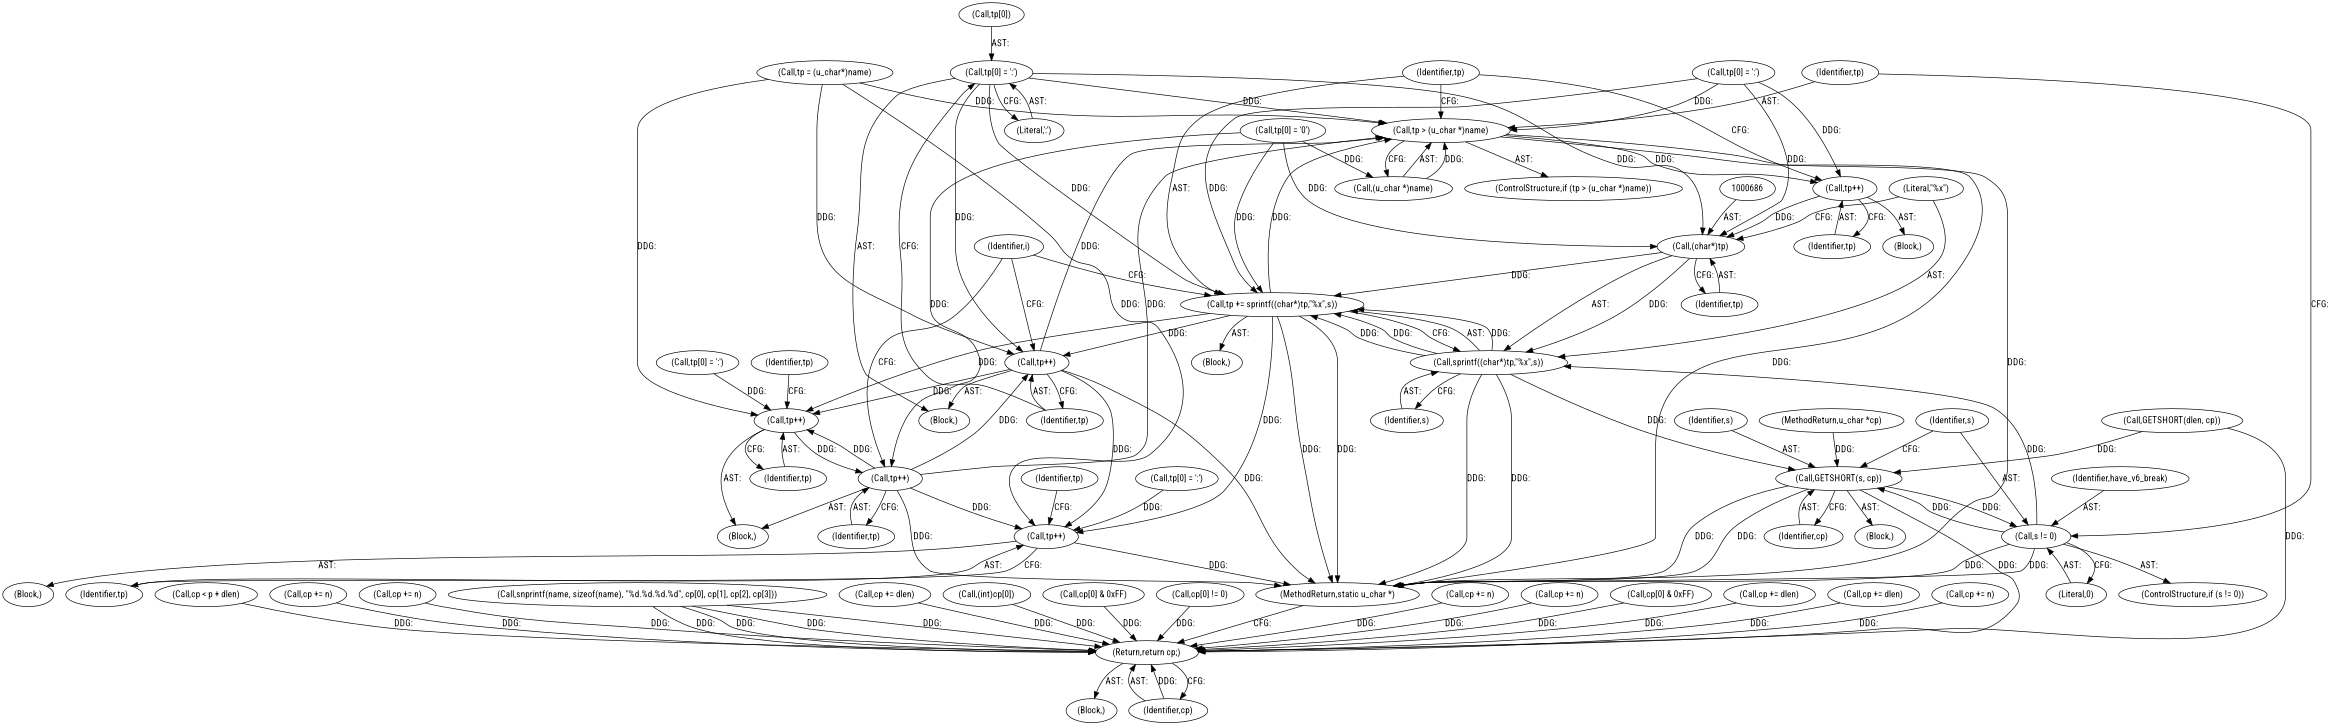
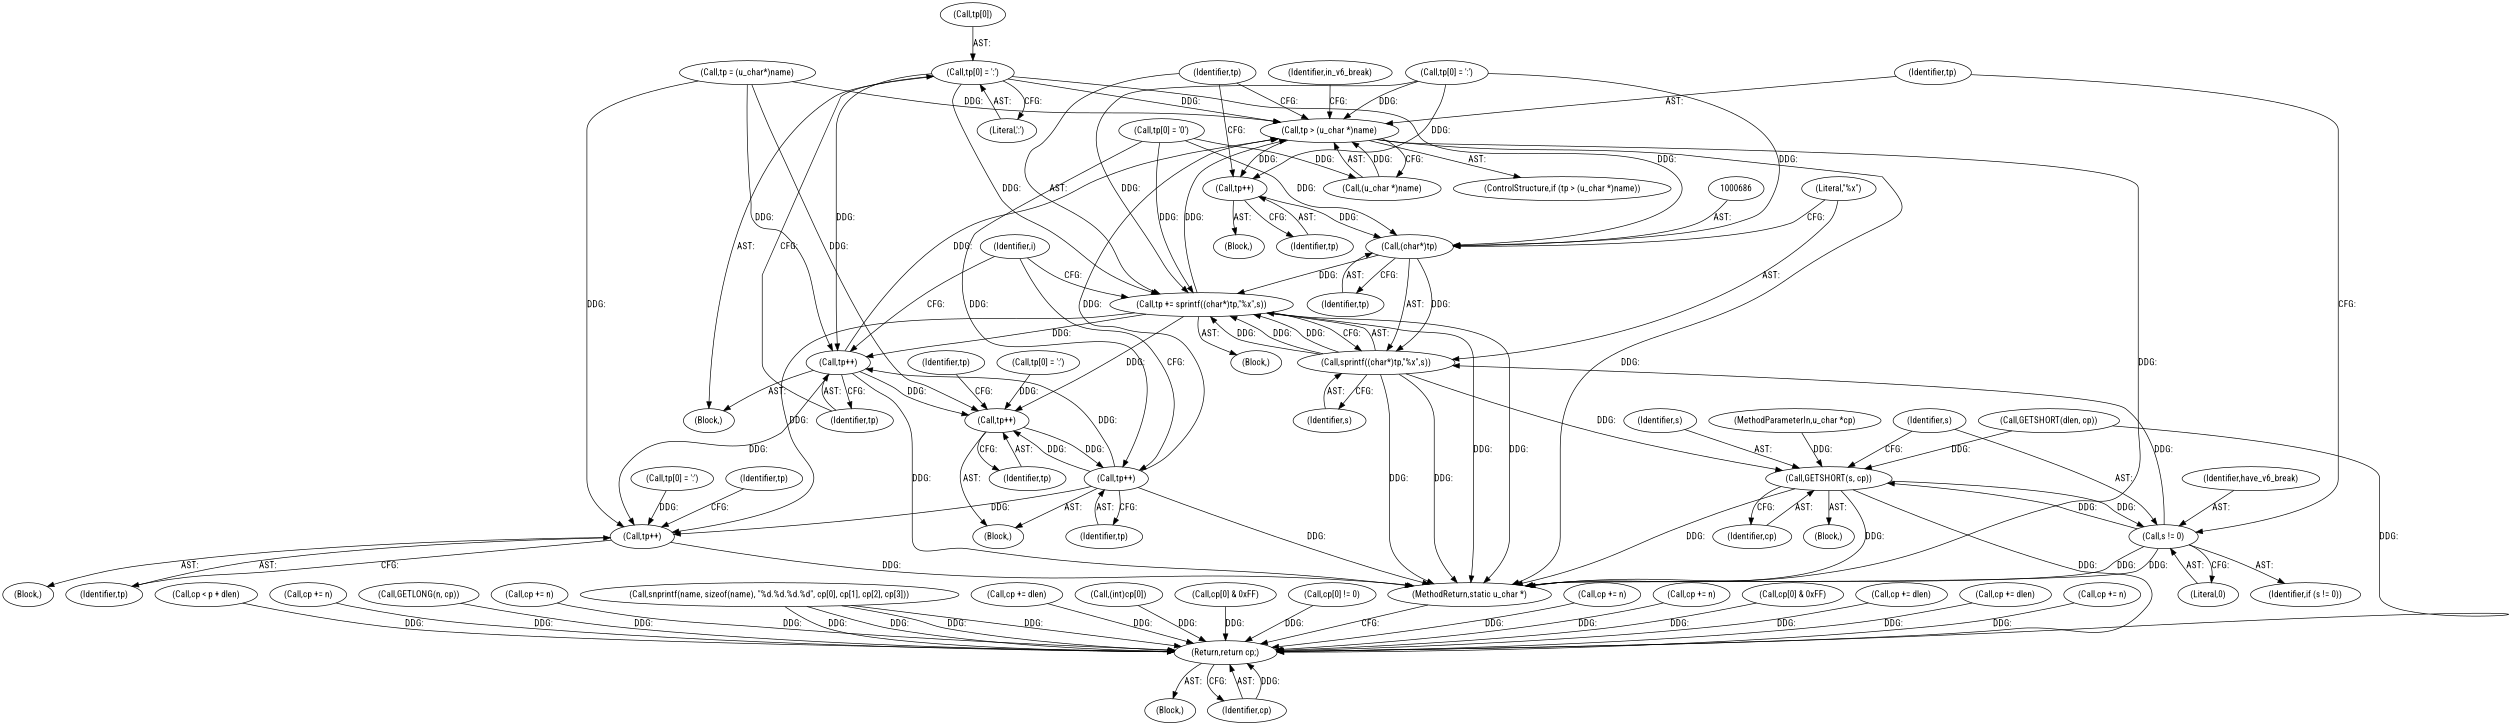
none -> (1330, 73)
(1832, 421) -> (1795, 421)
none -> (419, 595)
(2193, 595) -> (2306, 595)
